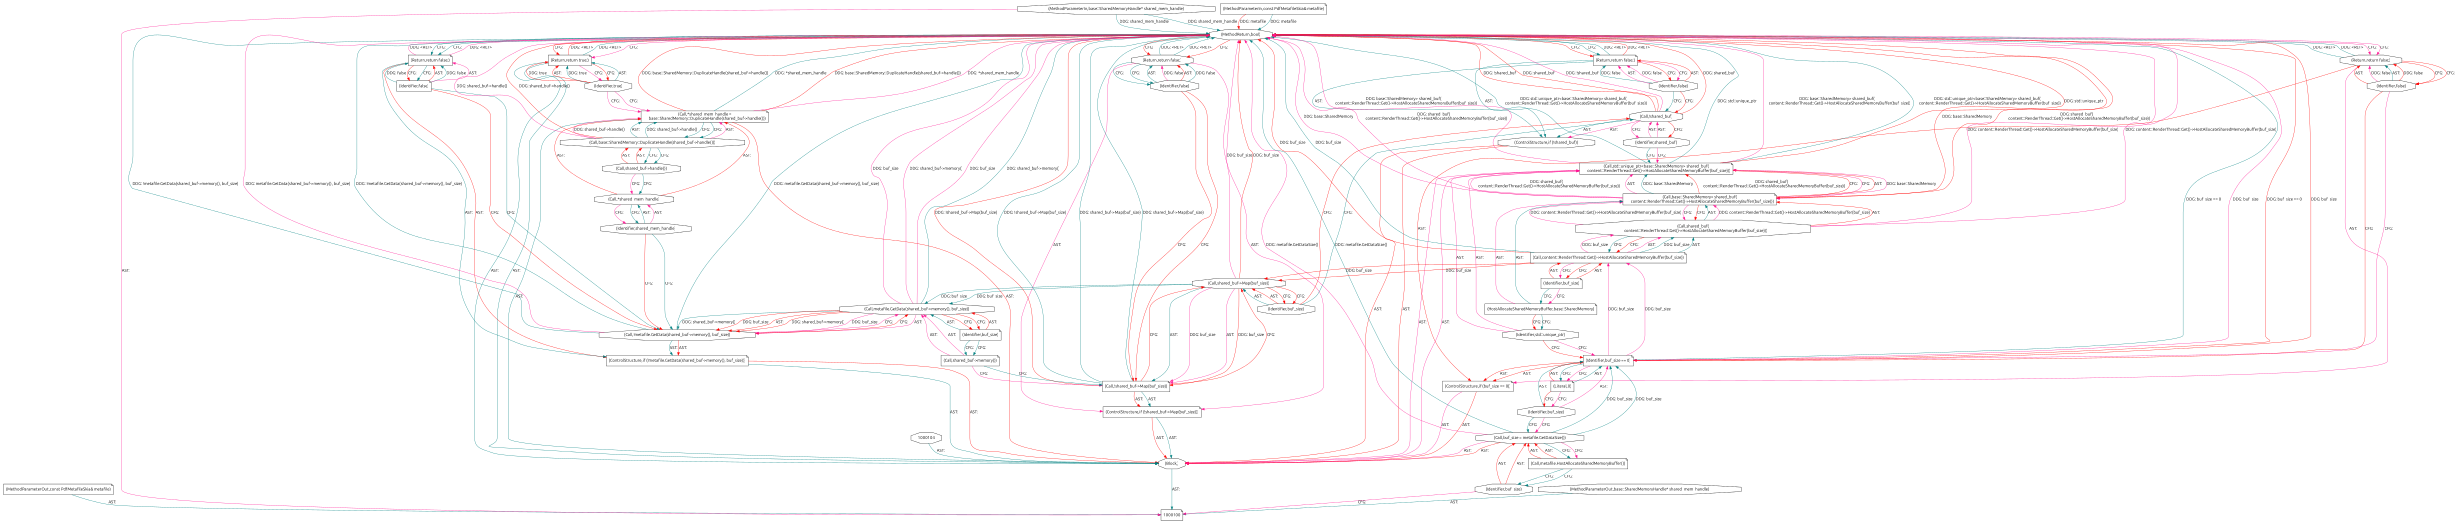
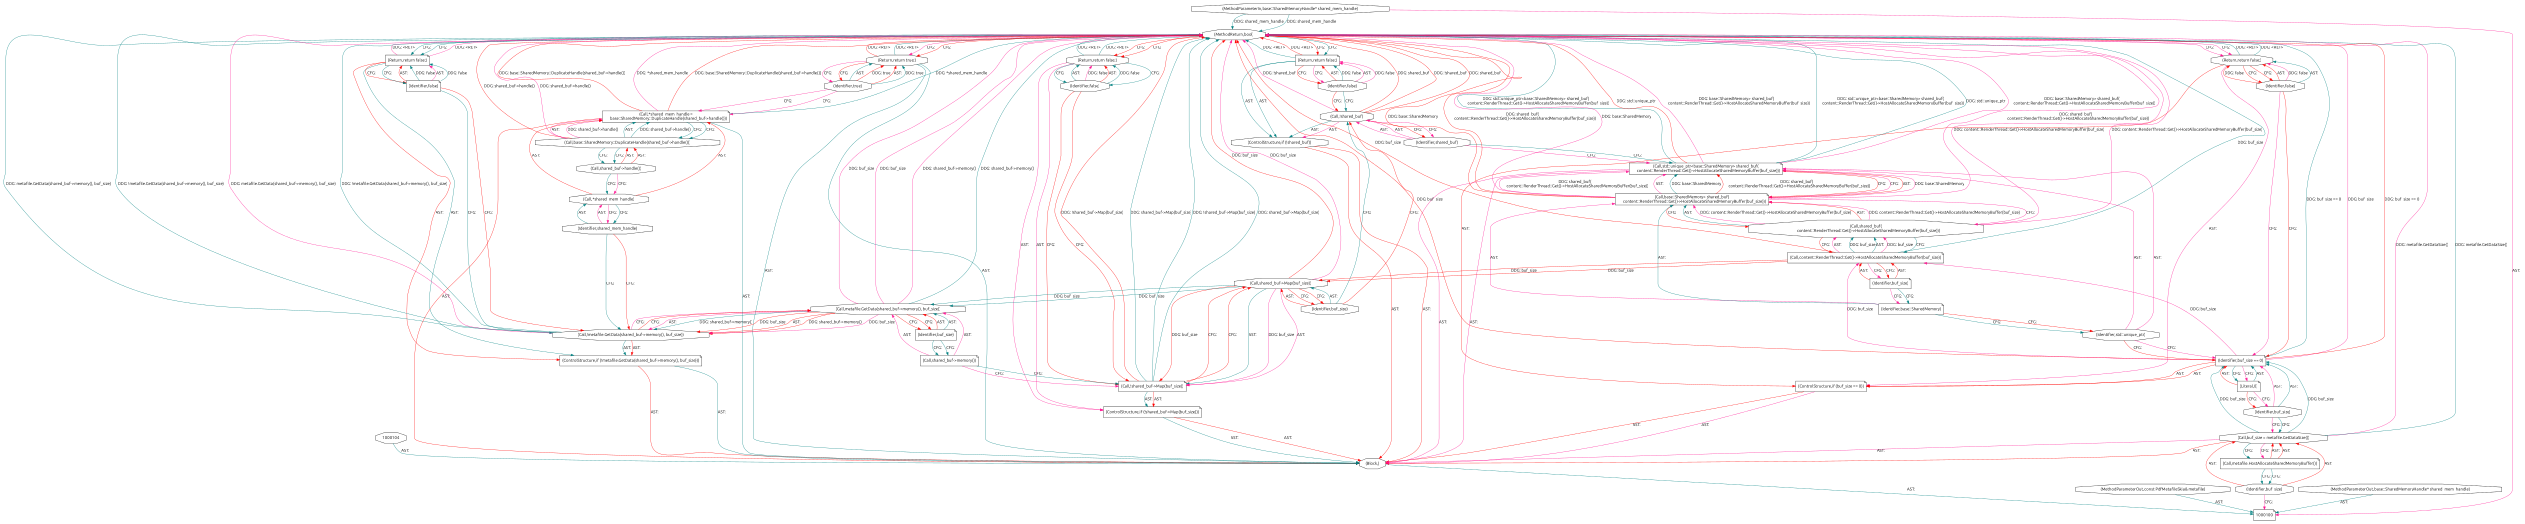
(1274, 9) -> none
(570, 60) -> (897, 60)
(1541, 309) -> (1911, 309)
(58, 489) -> (2153, 489)
